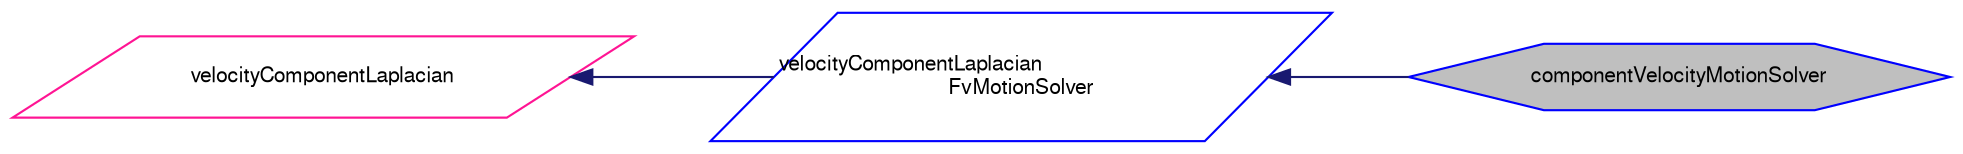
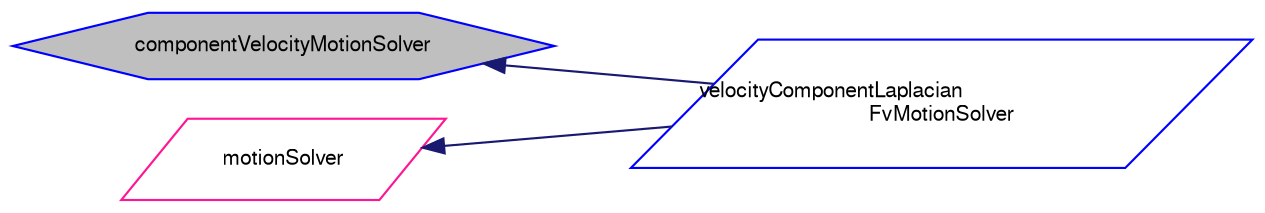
(323, 77) -> (284, 159)
(1349, 77) -> (610, 75)
